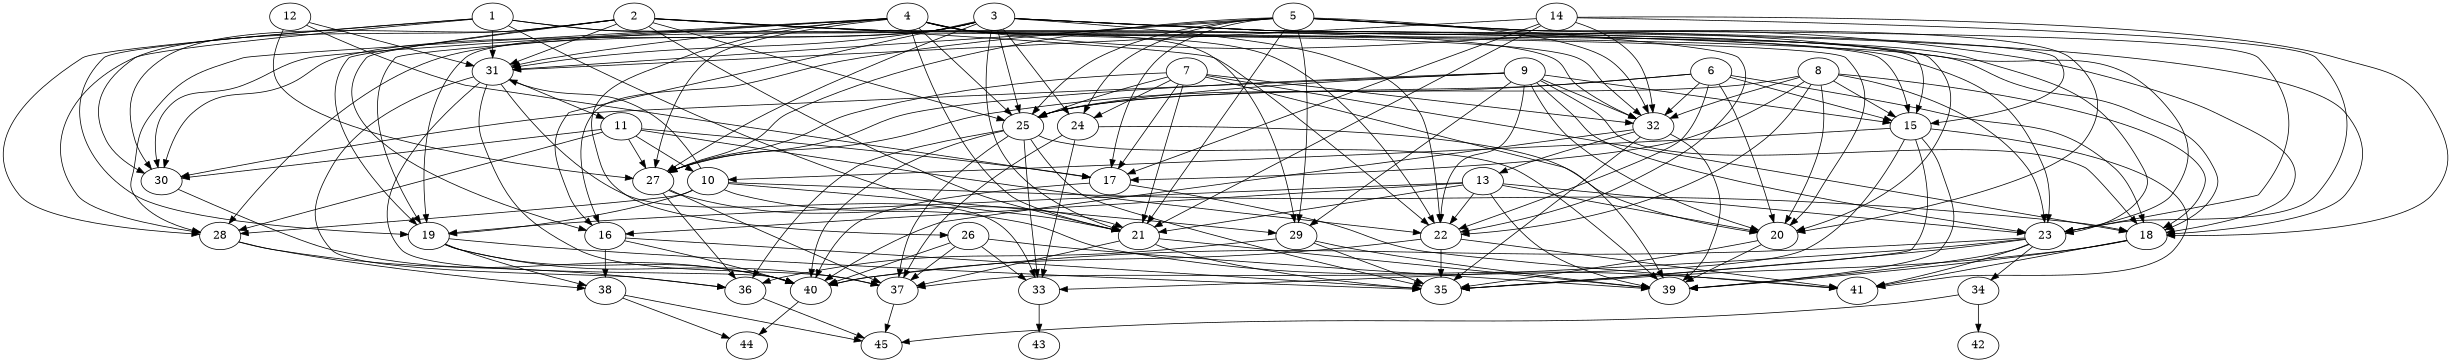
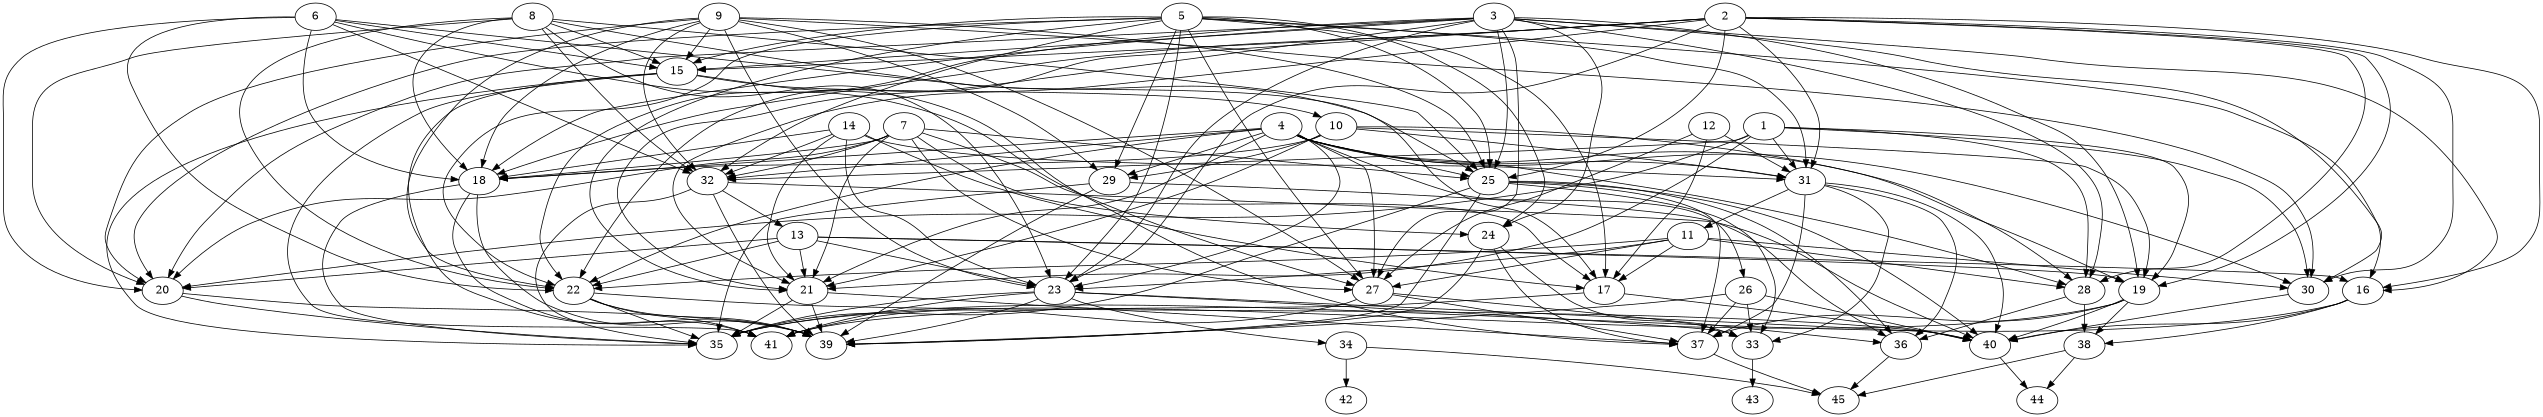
(759, 46) -> none
(664, 153) -> (1493, 260)
(1560, 259) -> (696, 317)
